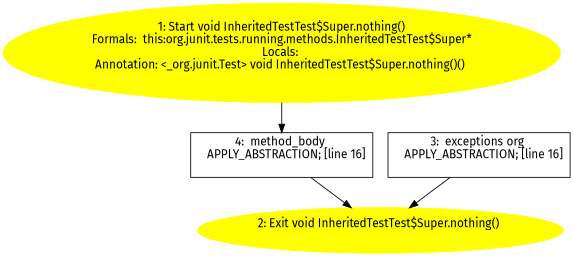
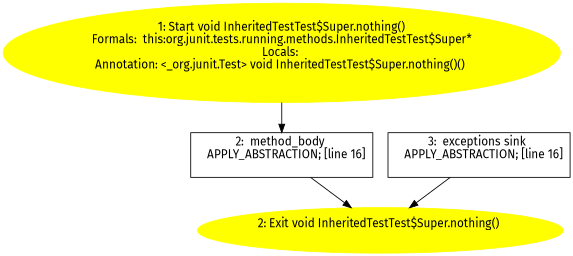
(282, 155) -> (282, 155)
(479, 155) -> (479, 155)
